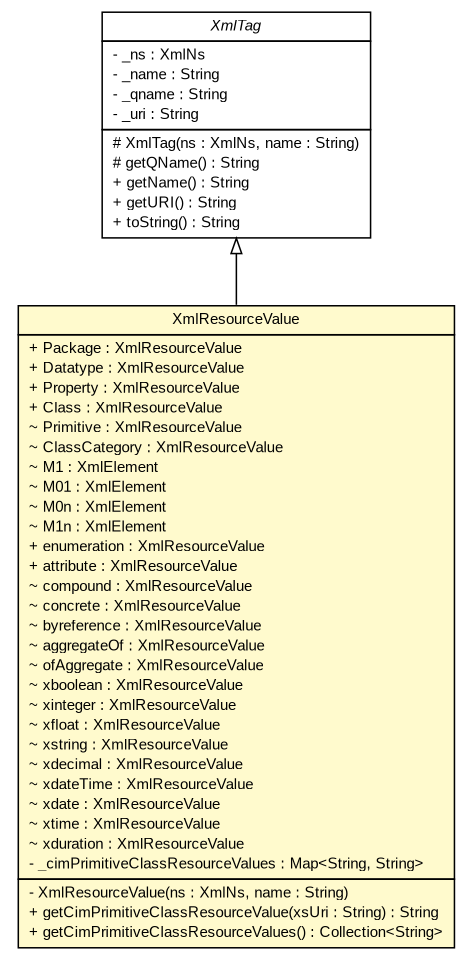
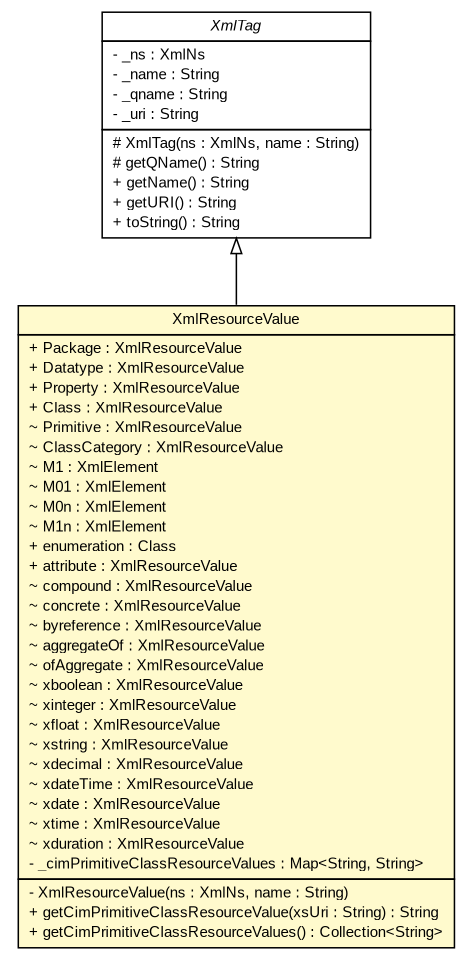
(147, 547) -> (103, 547)
